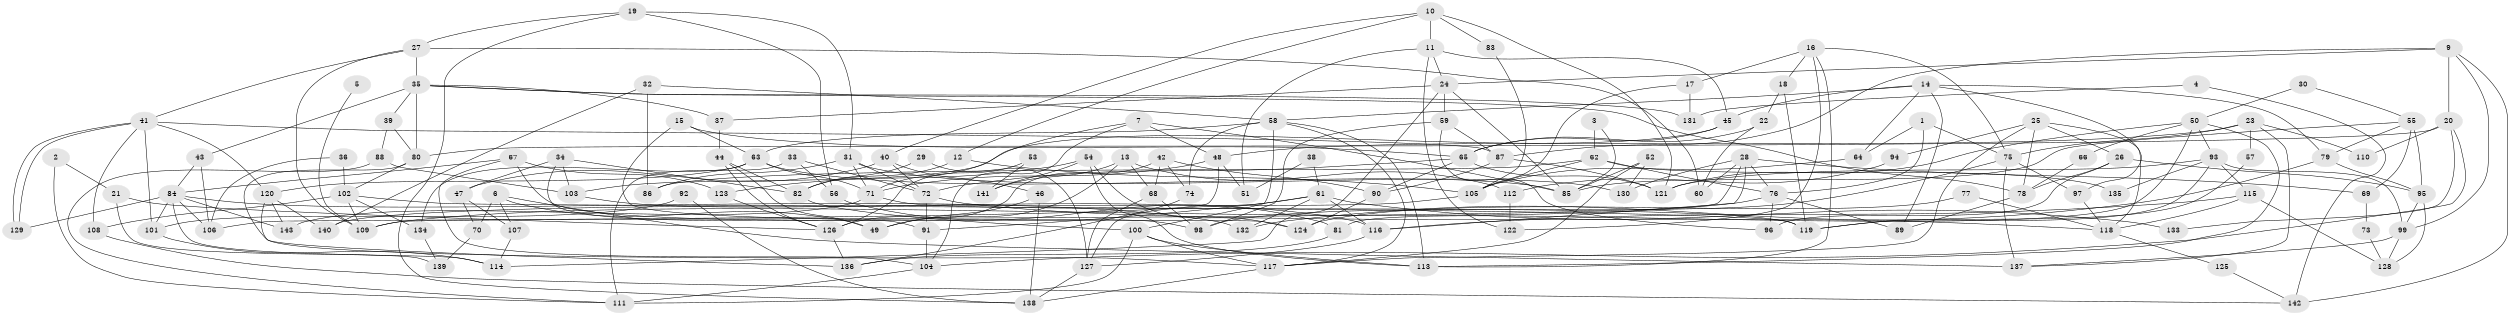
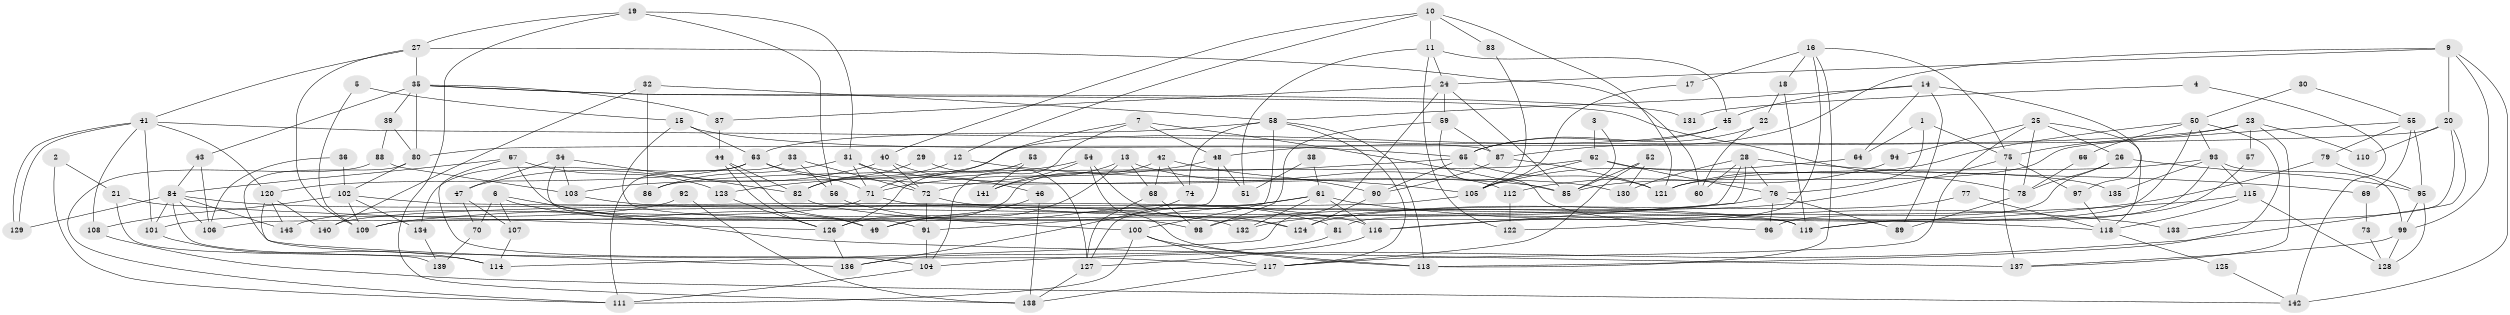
(2137, 92) -> none
(1690, 103) -> none
none -> (517, 108)
